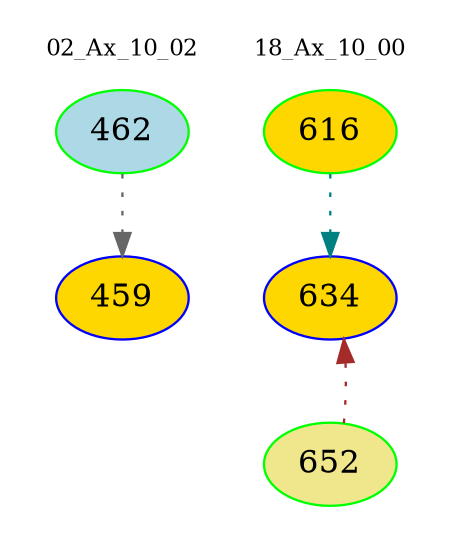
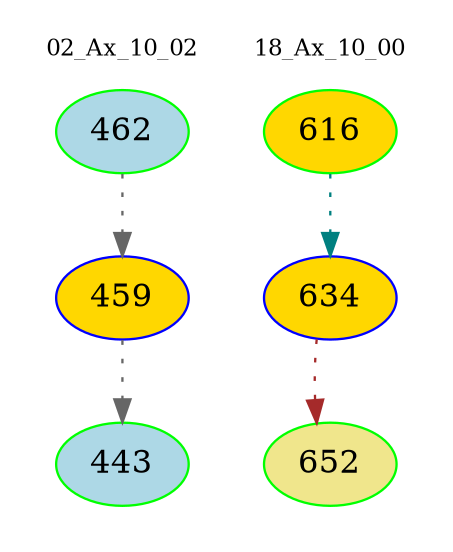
(346, 393) -> (315, 369)
none -> (122, 464)
